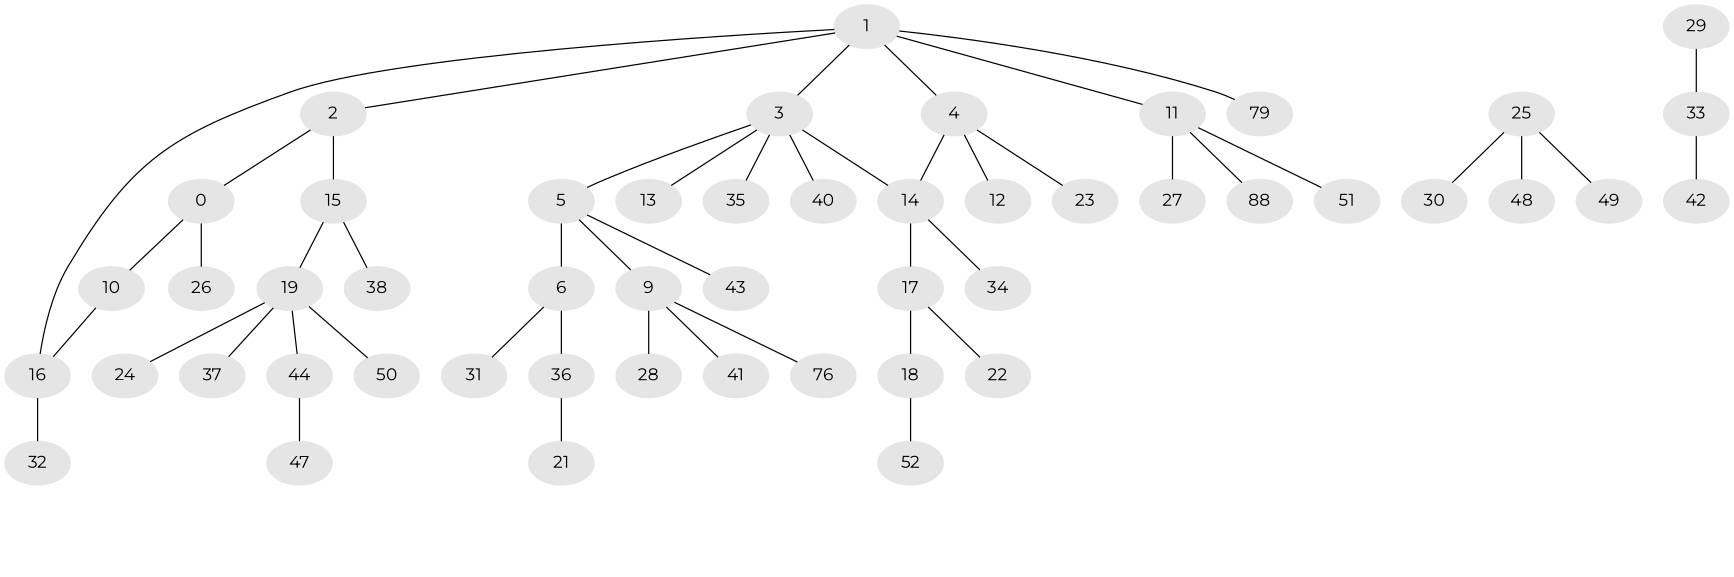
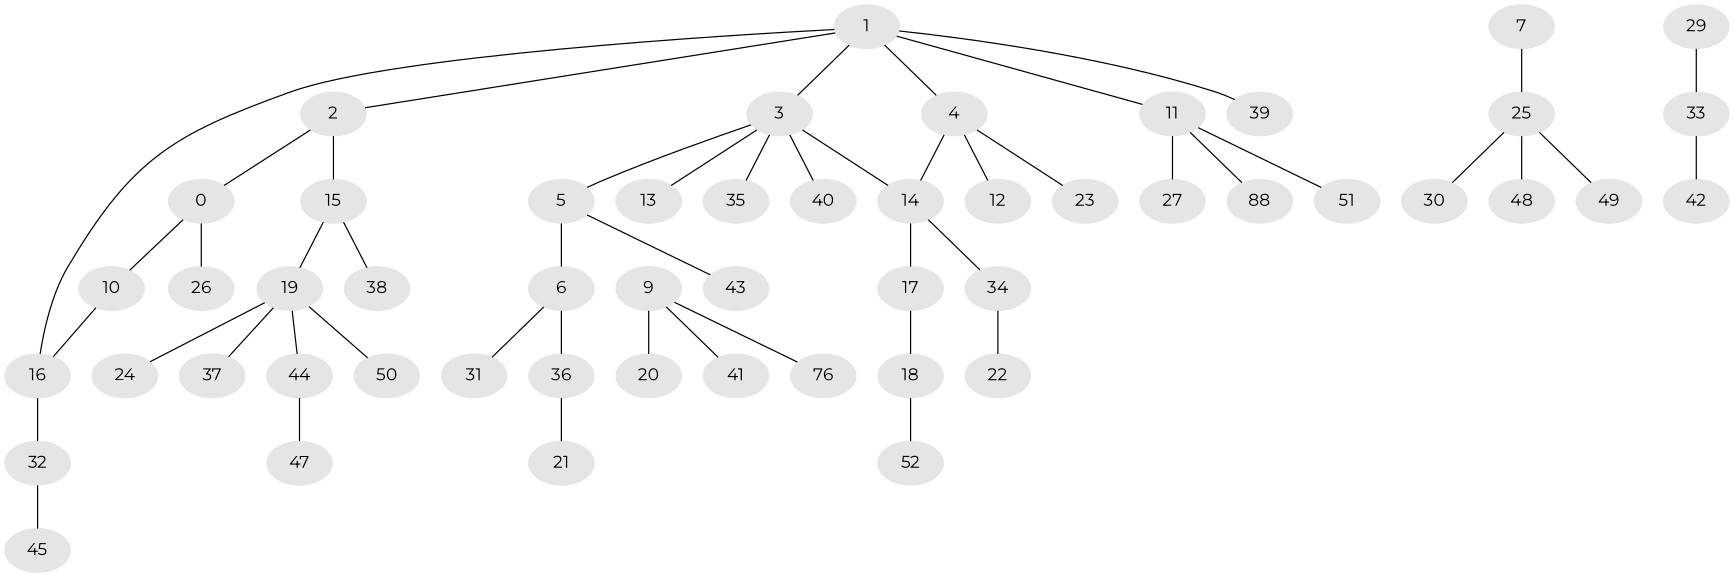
none -> (1522, 27)
(1260, 114) -> (1260, 114)
(605, 245) -> none
(954, 332) -> (998, 332)
(649, 376) -> (649, 376)
none -> (38, 550)
